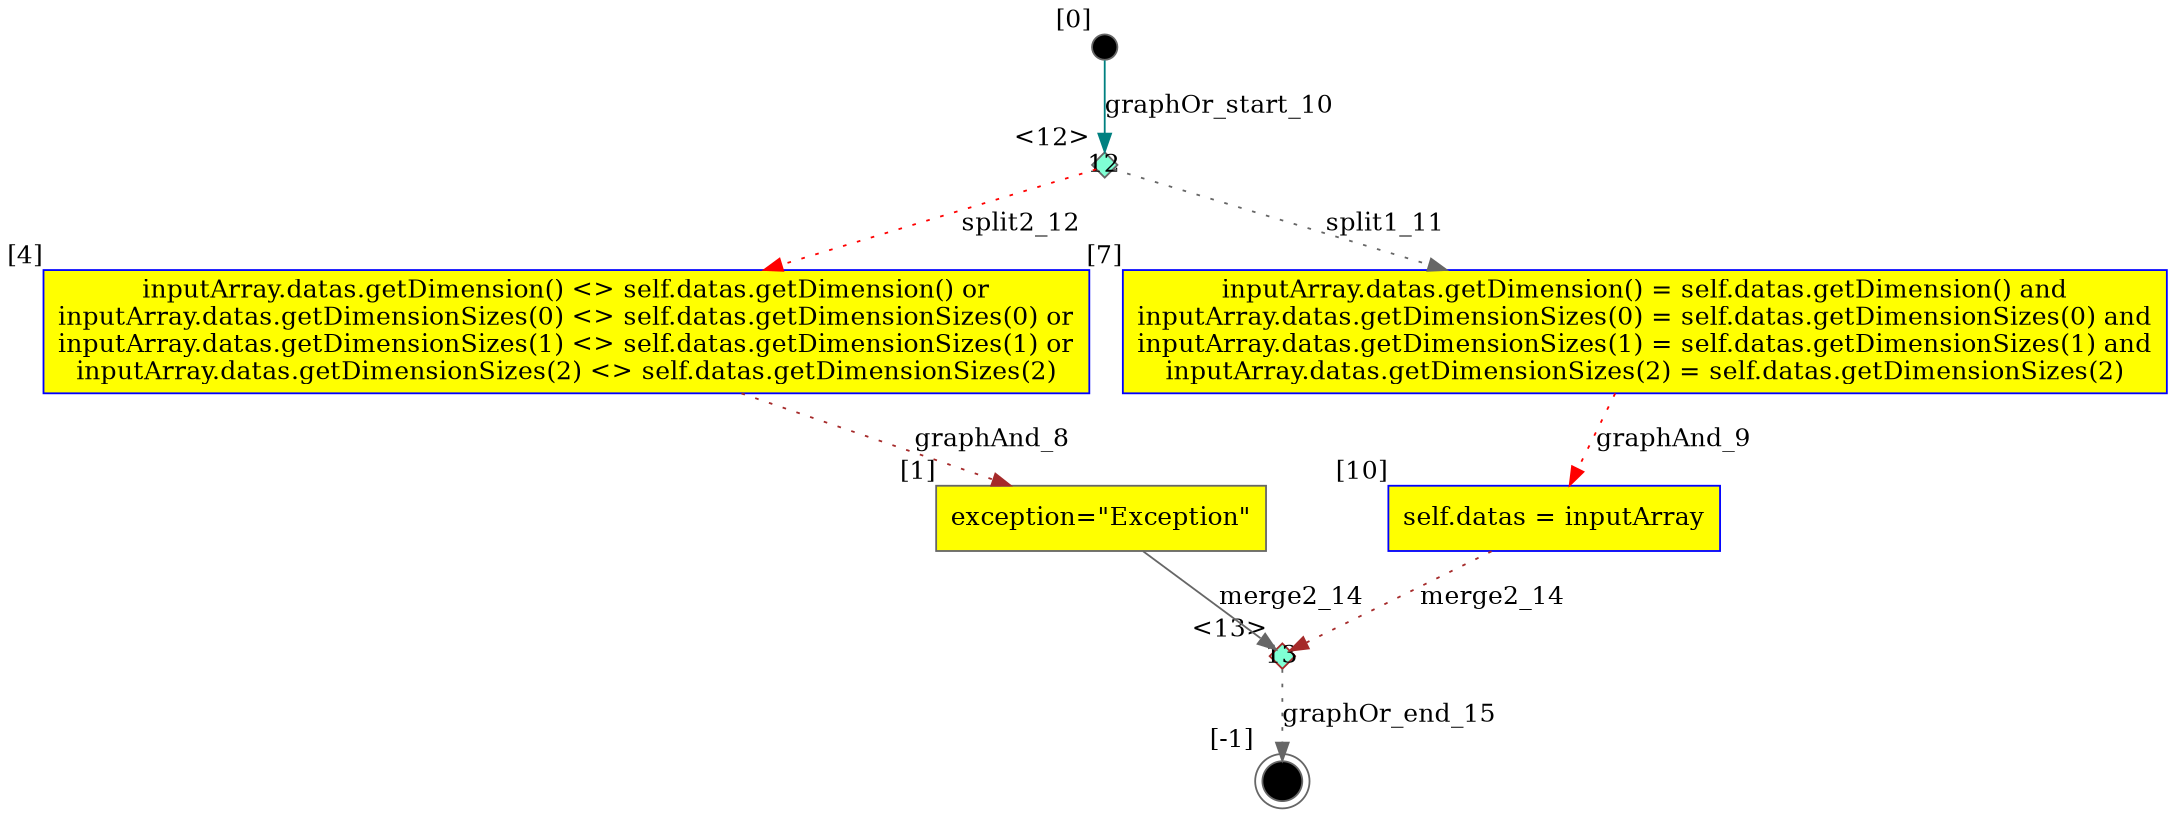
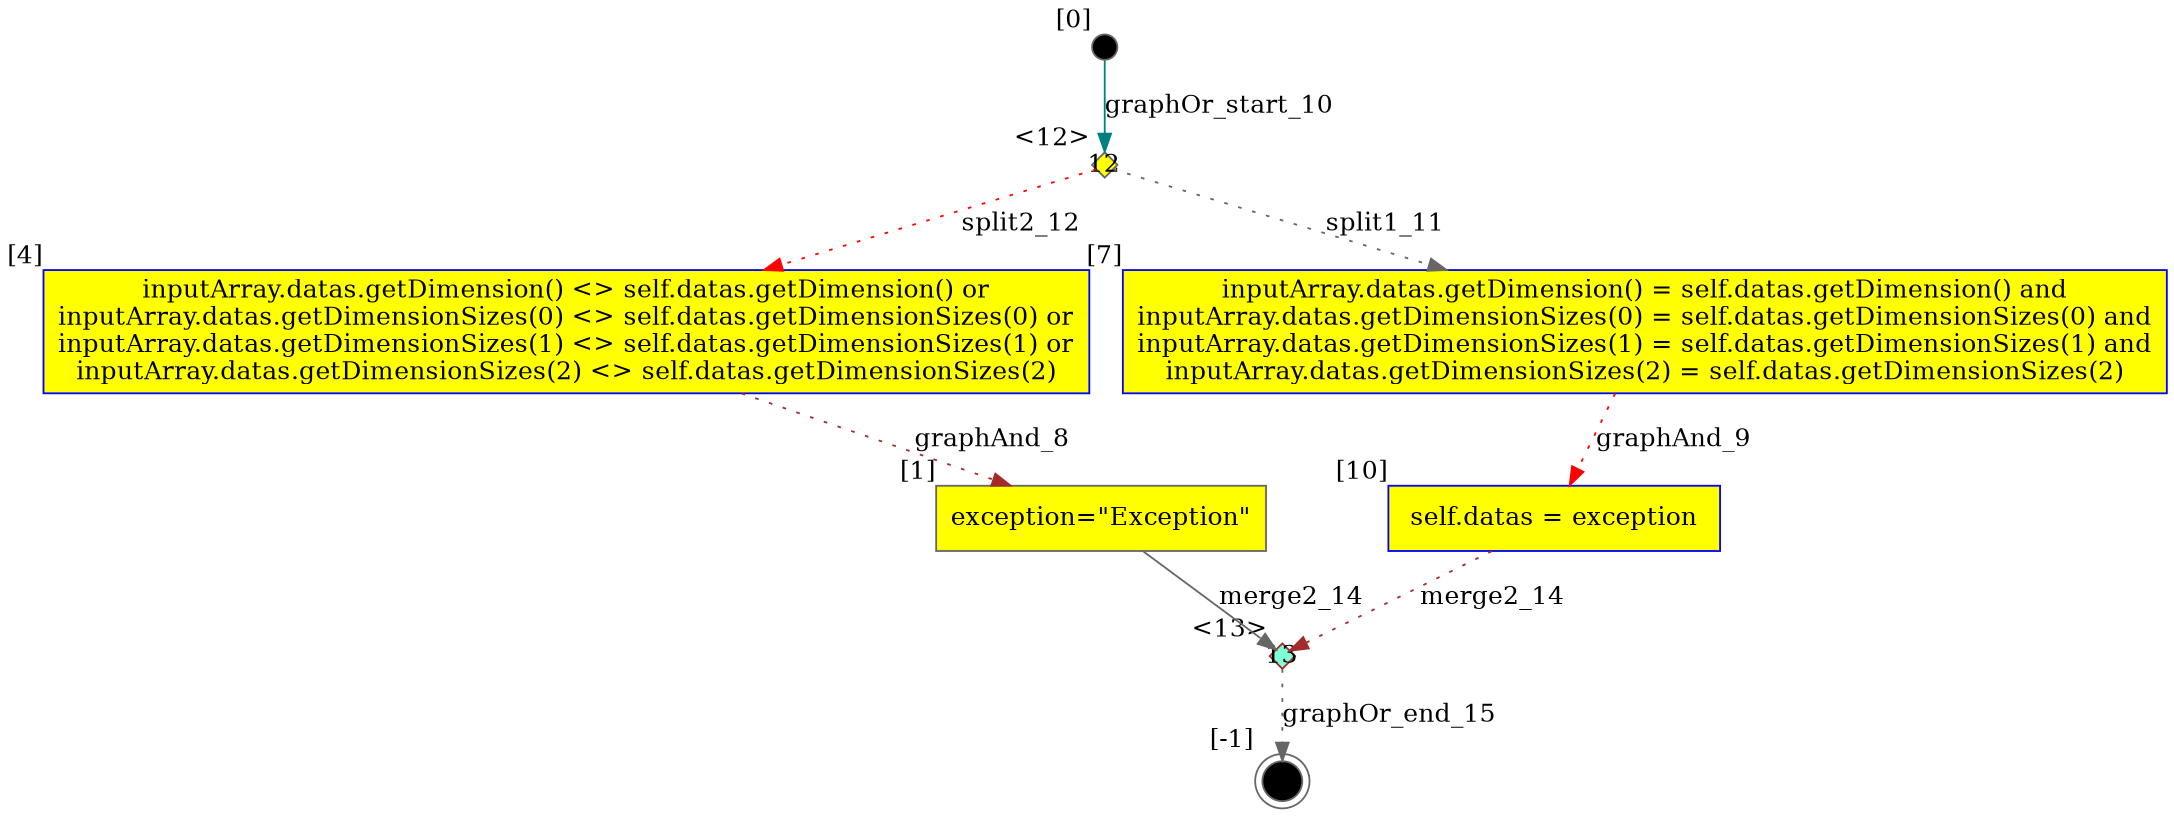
(1105, 165) -> (1105, 165)
(1554, 518) -> (1554, 518)
